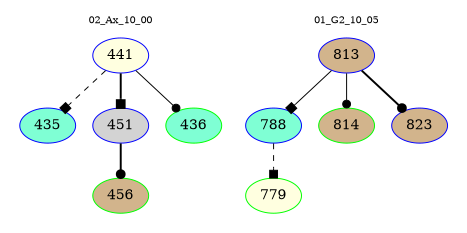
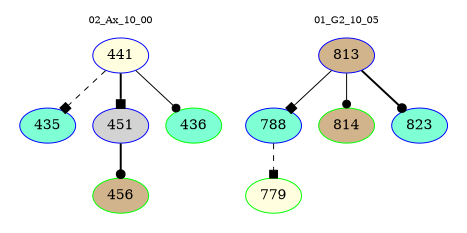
(420, 126) -> (420, 126)
